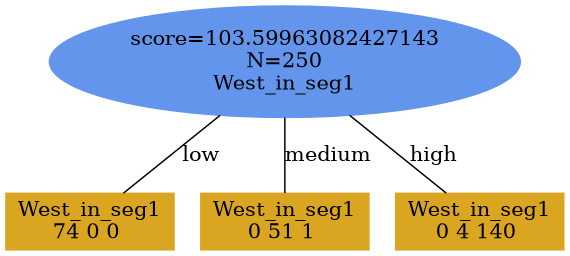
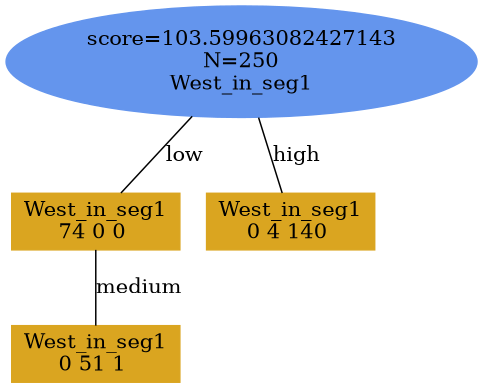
(285, 155) -> (96, 288)
